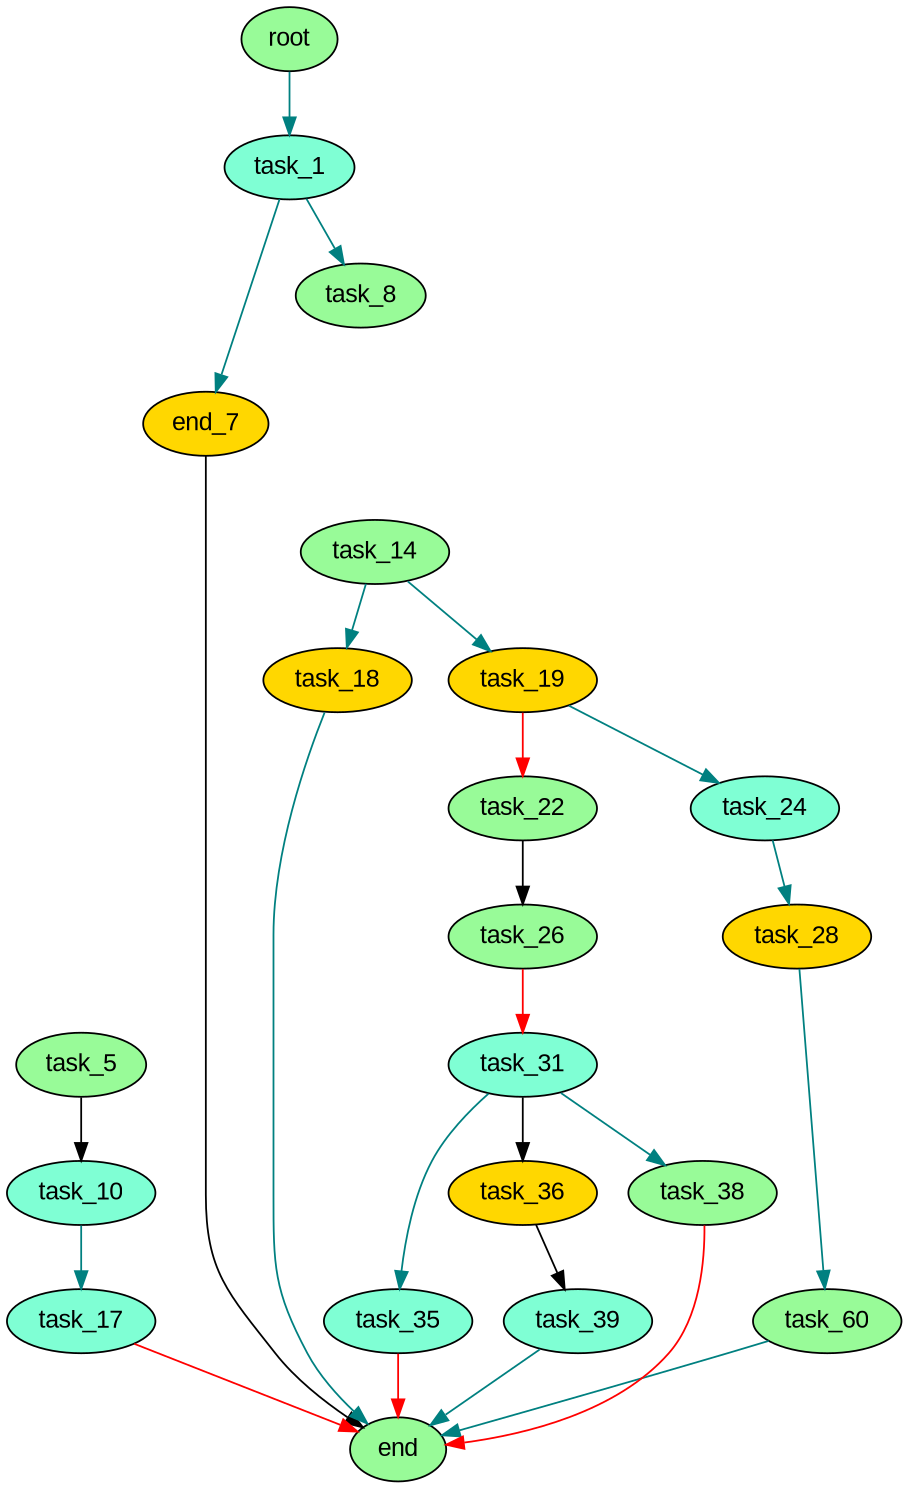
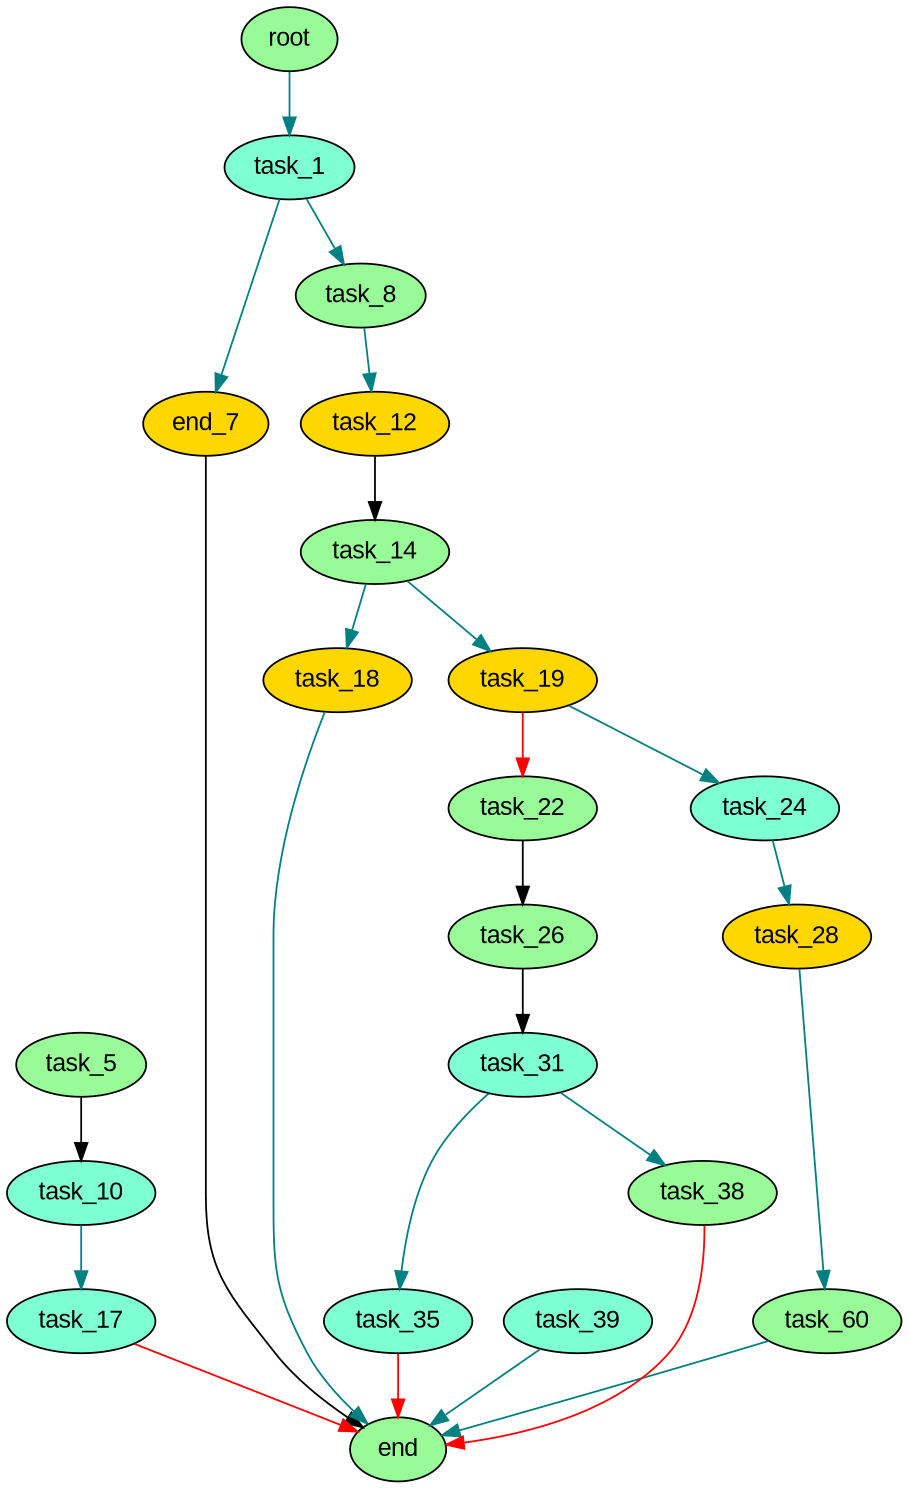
none -> (375, 424)
(523, 992) -> (523, 992)
(523, 1193) -> none
